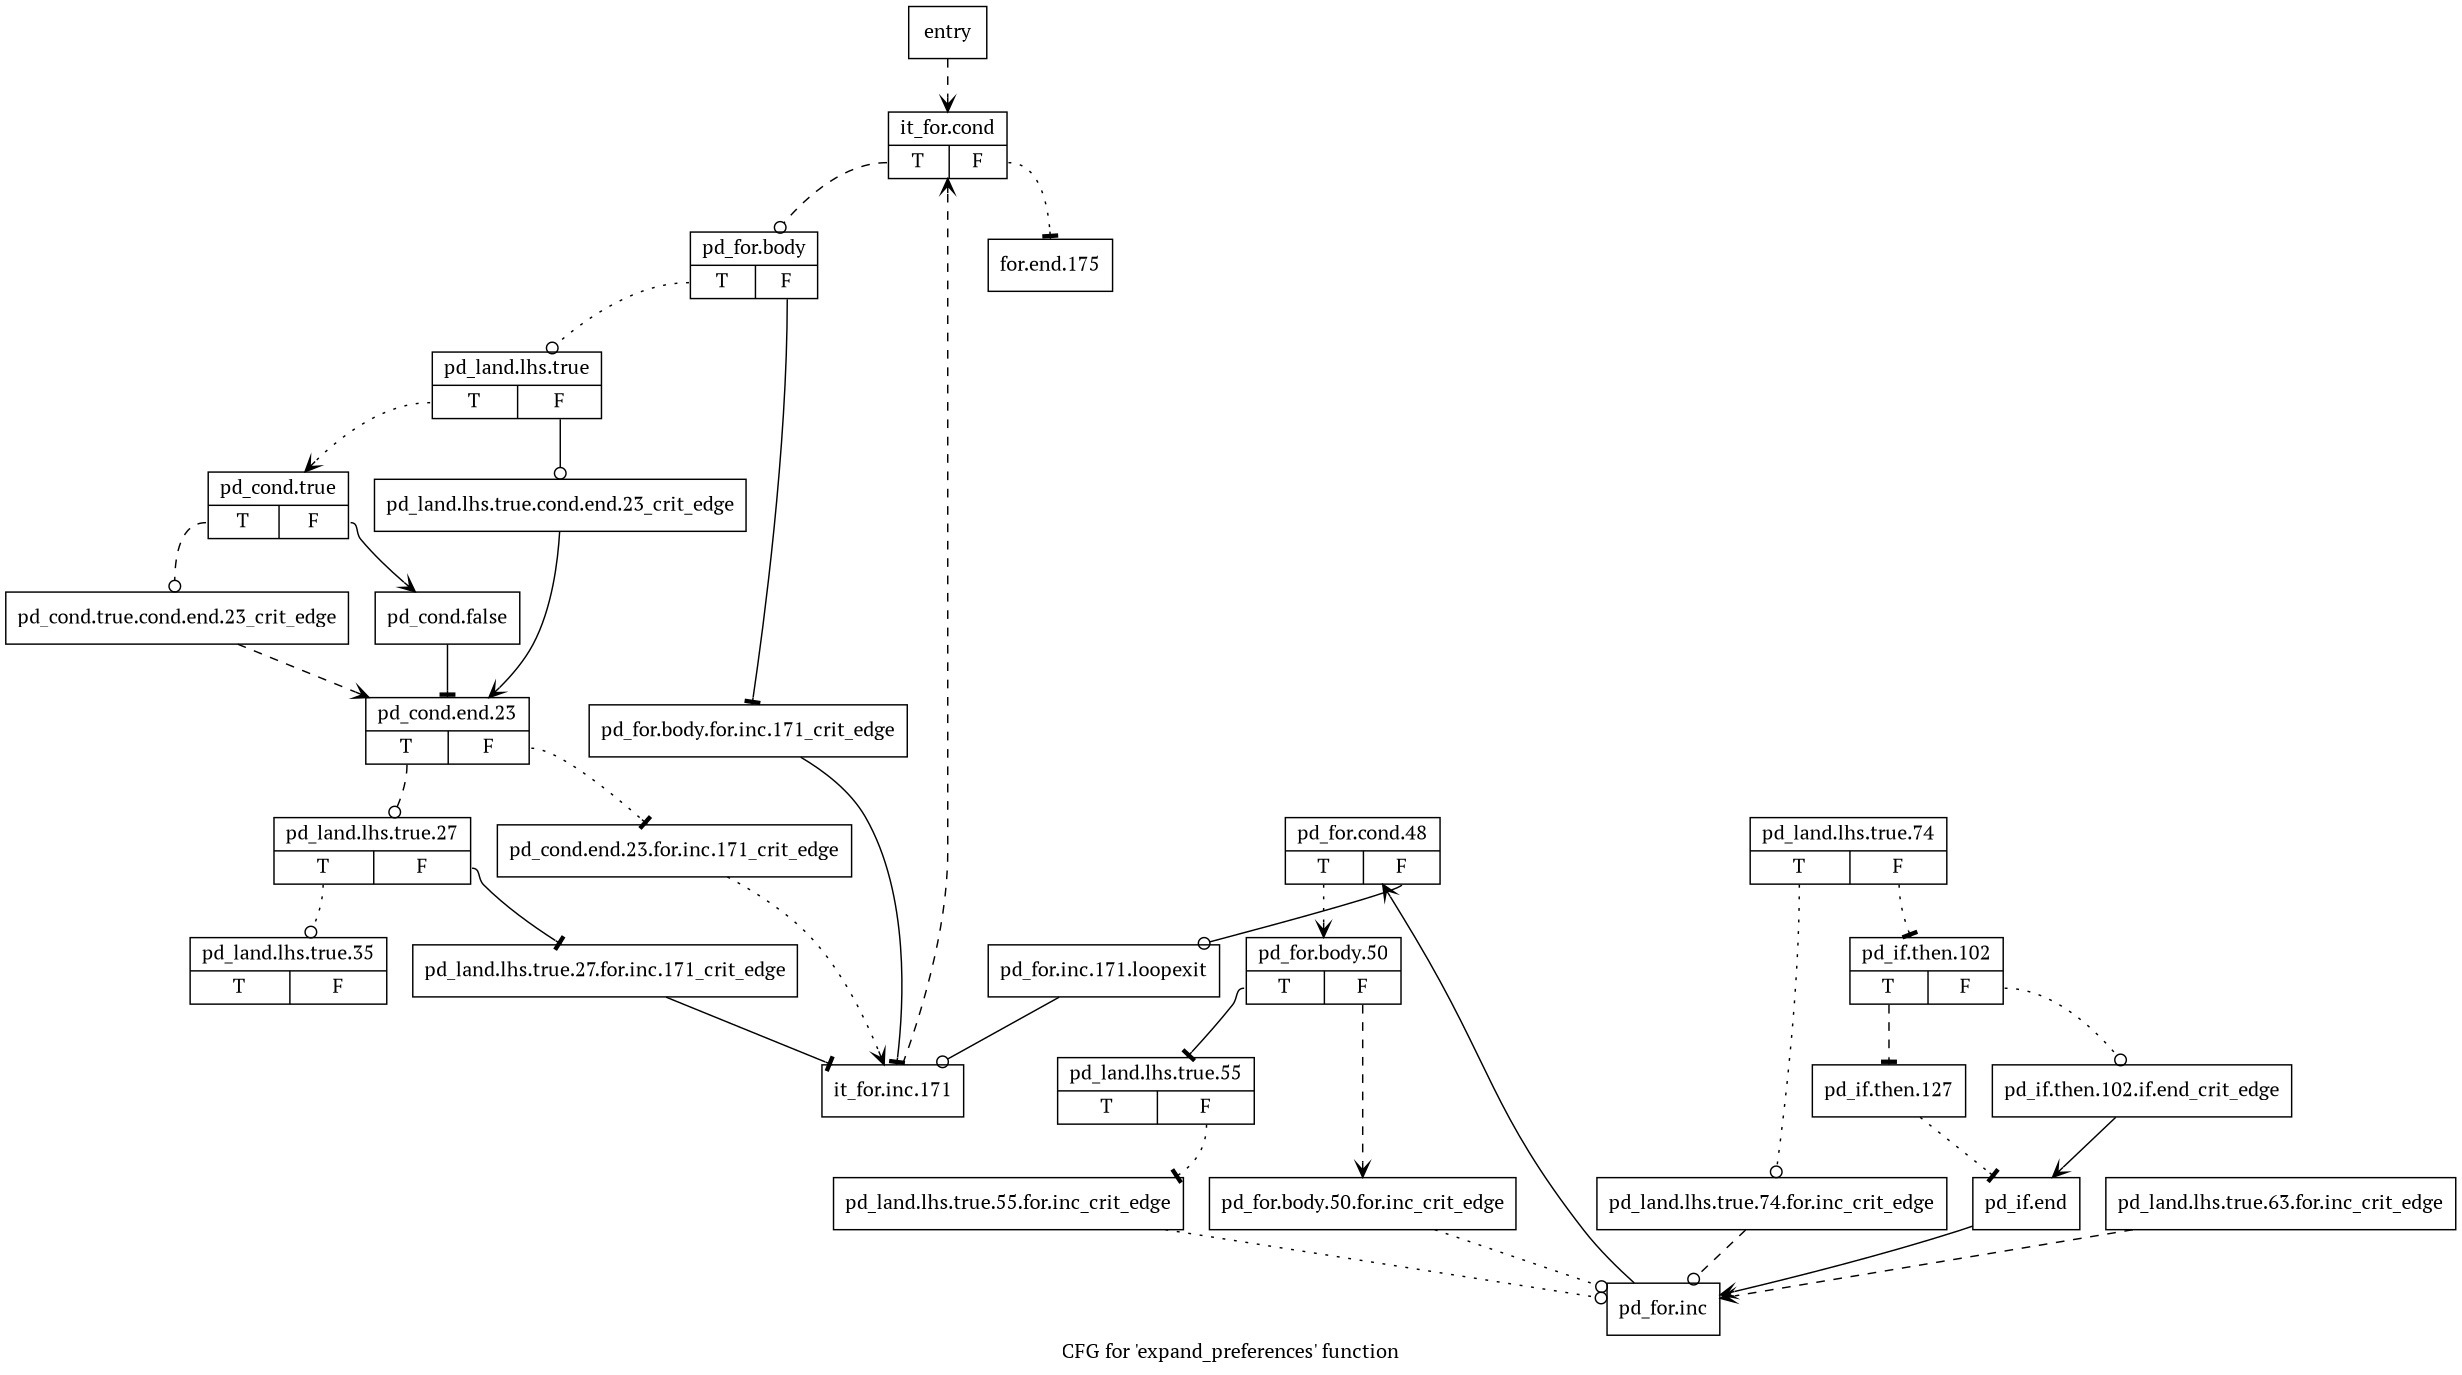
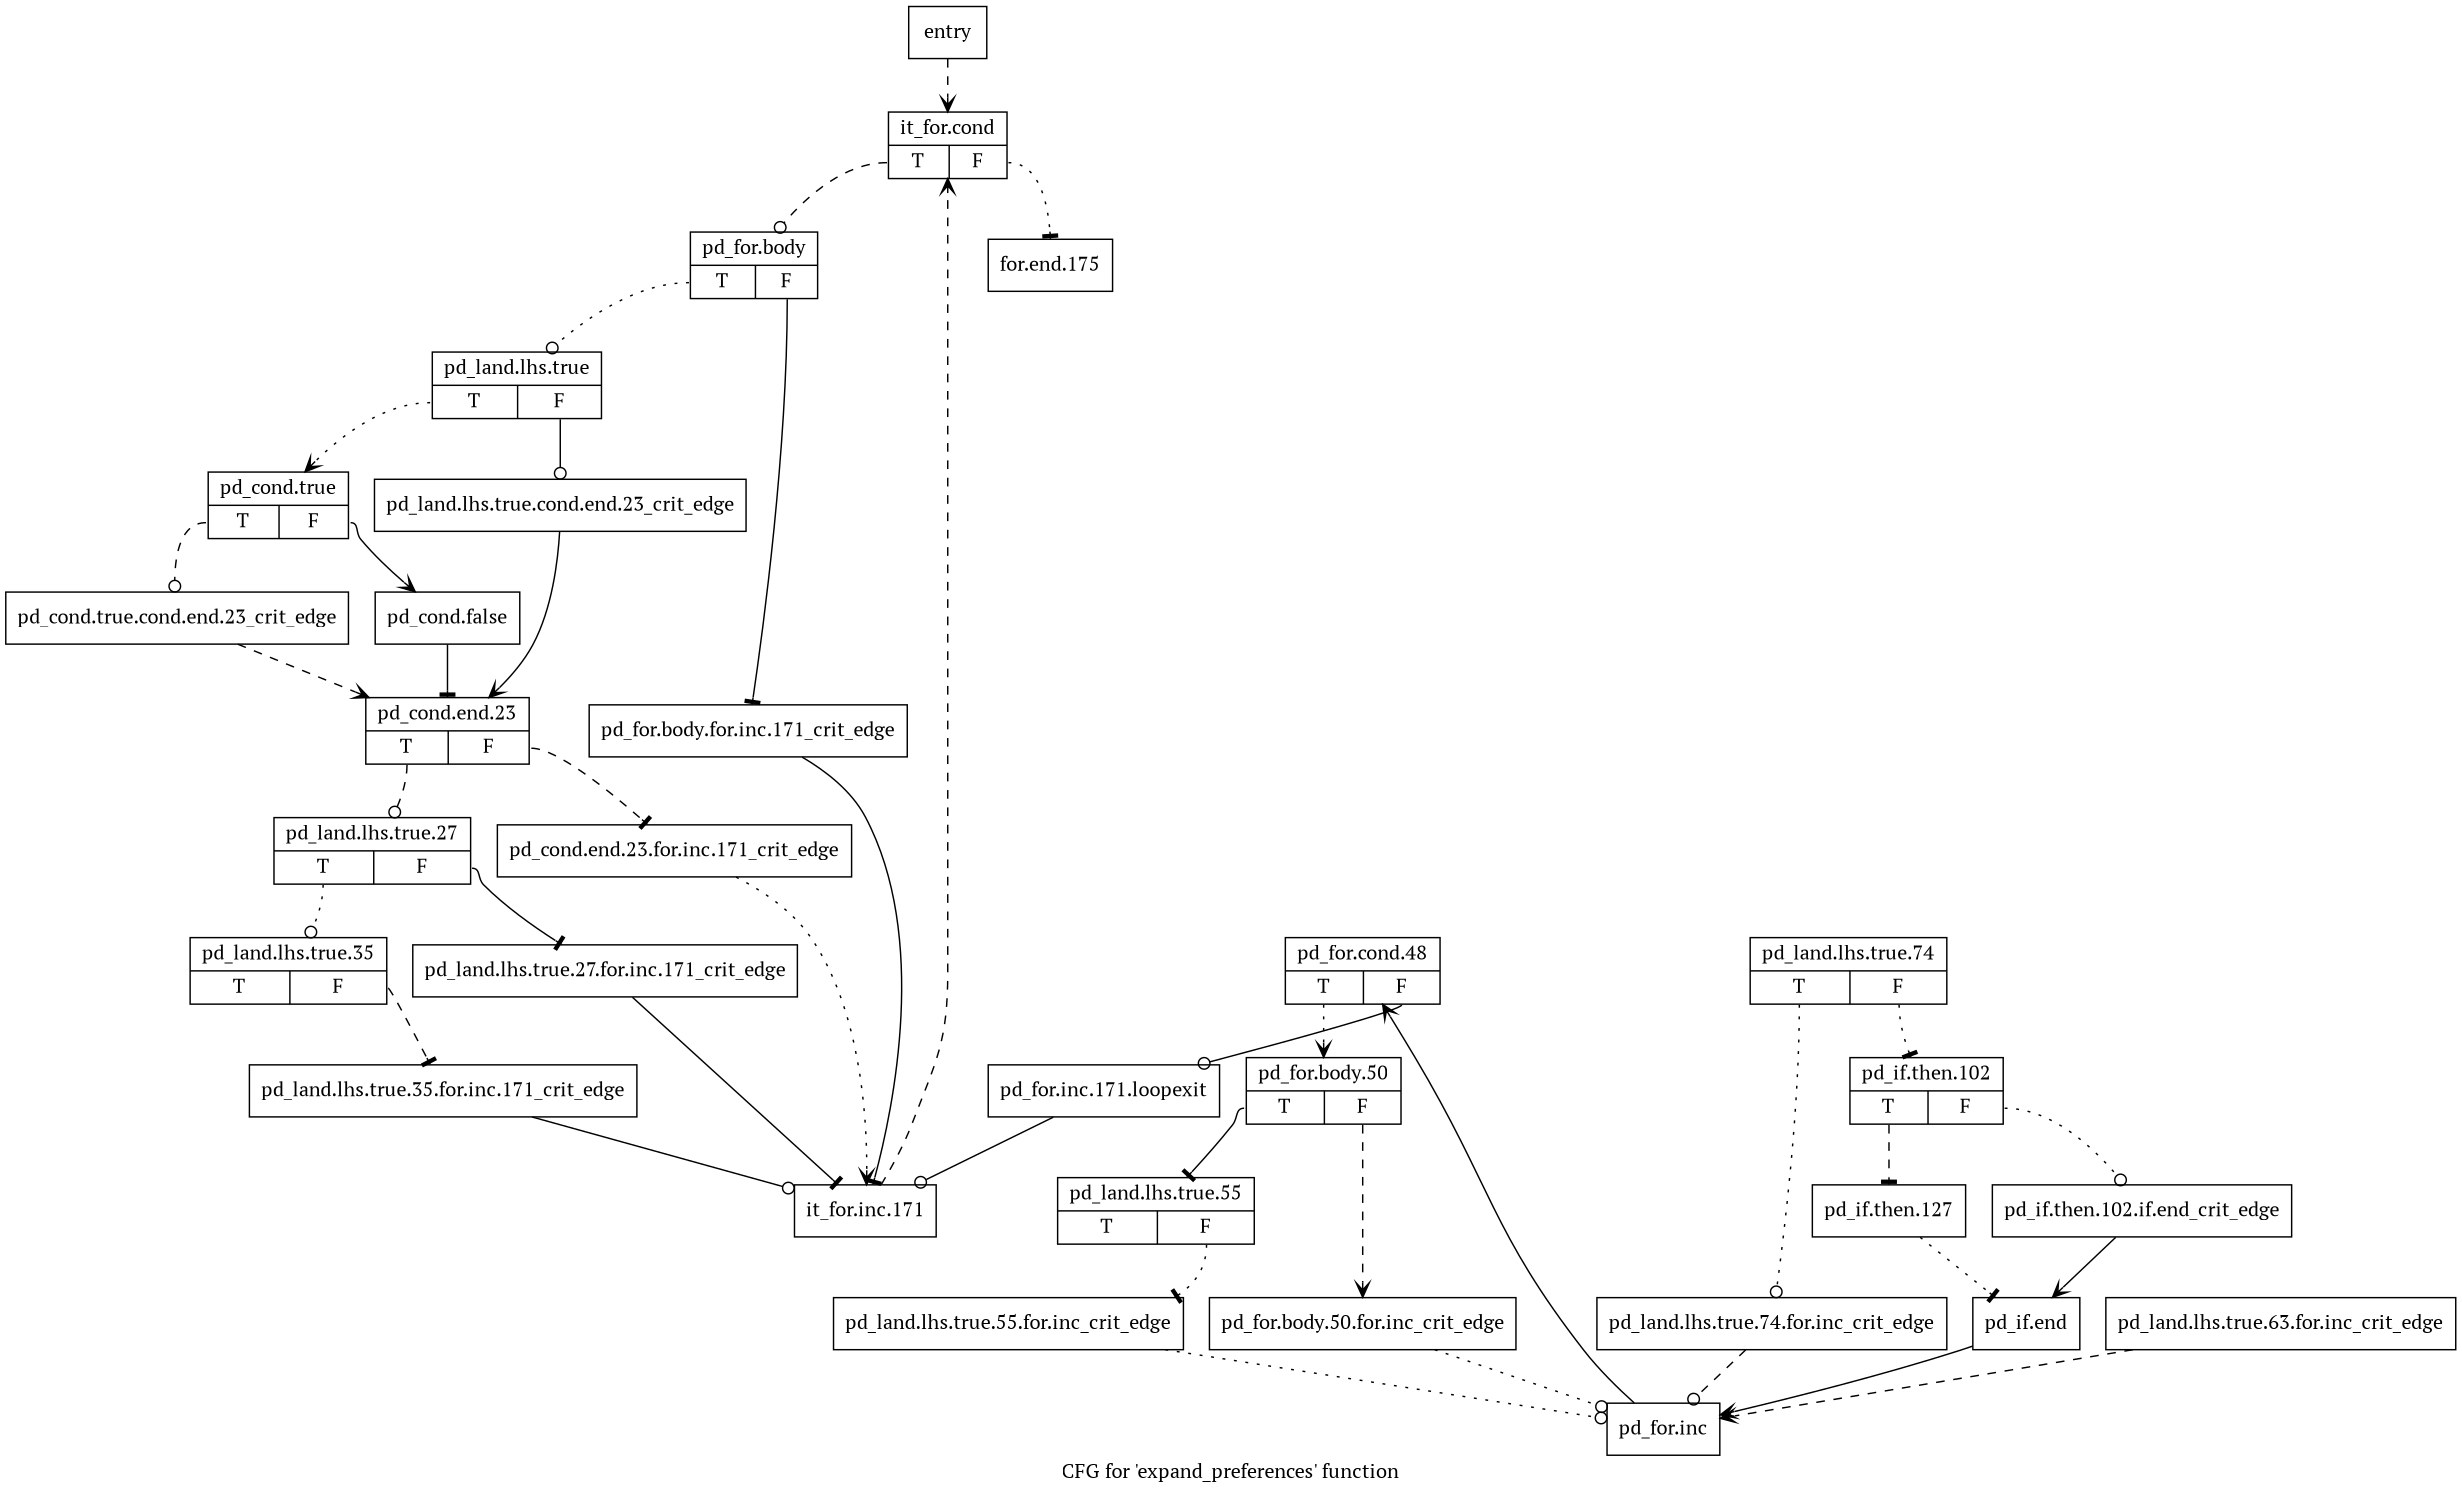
(590, 778) -> (590, 778)
none -> (443, 1091)
